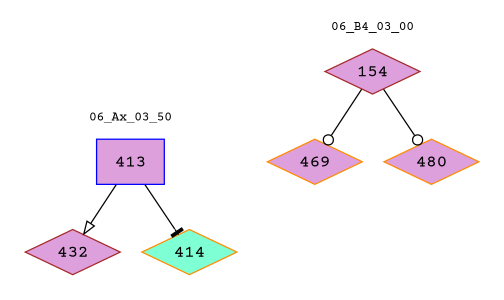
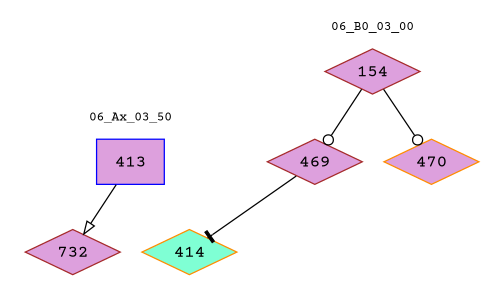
(373, 27) -> (373, 27)
(315, 162) -> (315, 162)
(431, 162) -> (431, 162)
(160, 207) -> (257, 204)
(73, 252) -> (73, 252)
